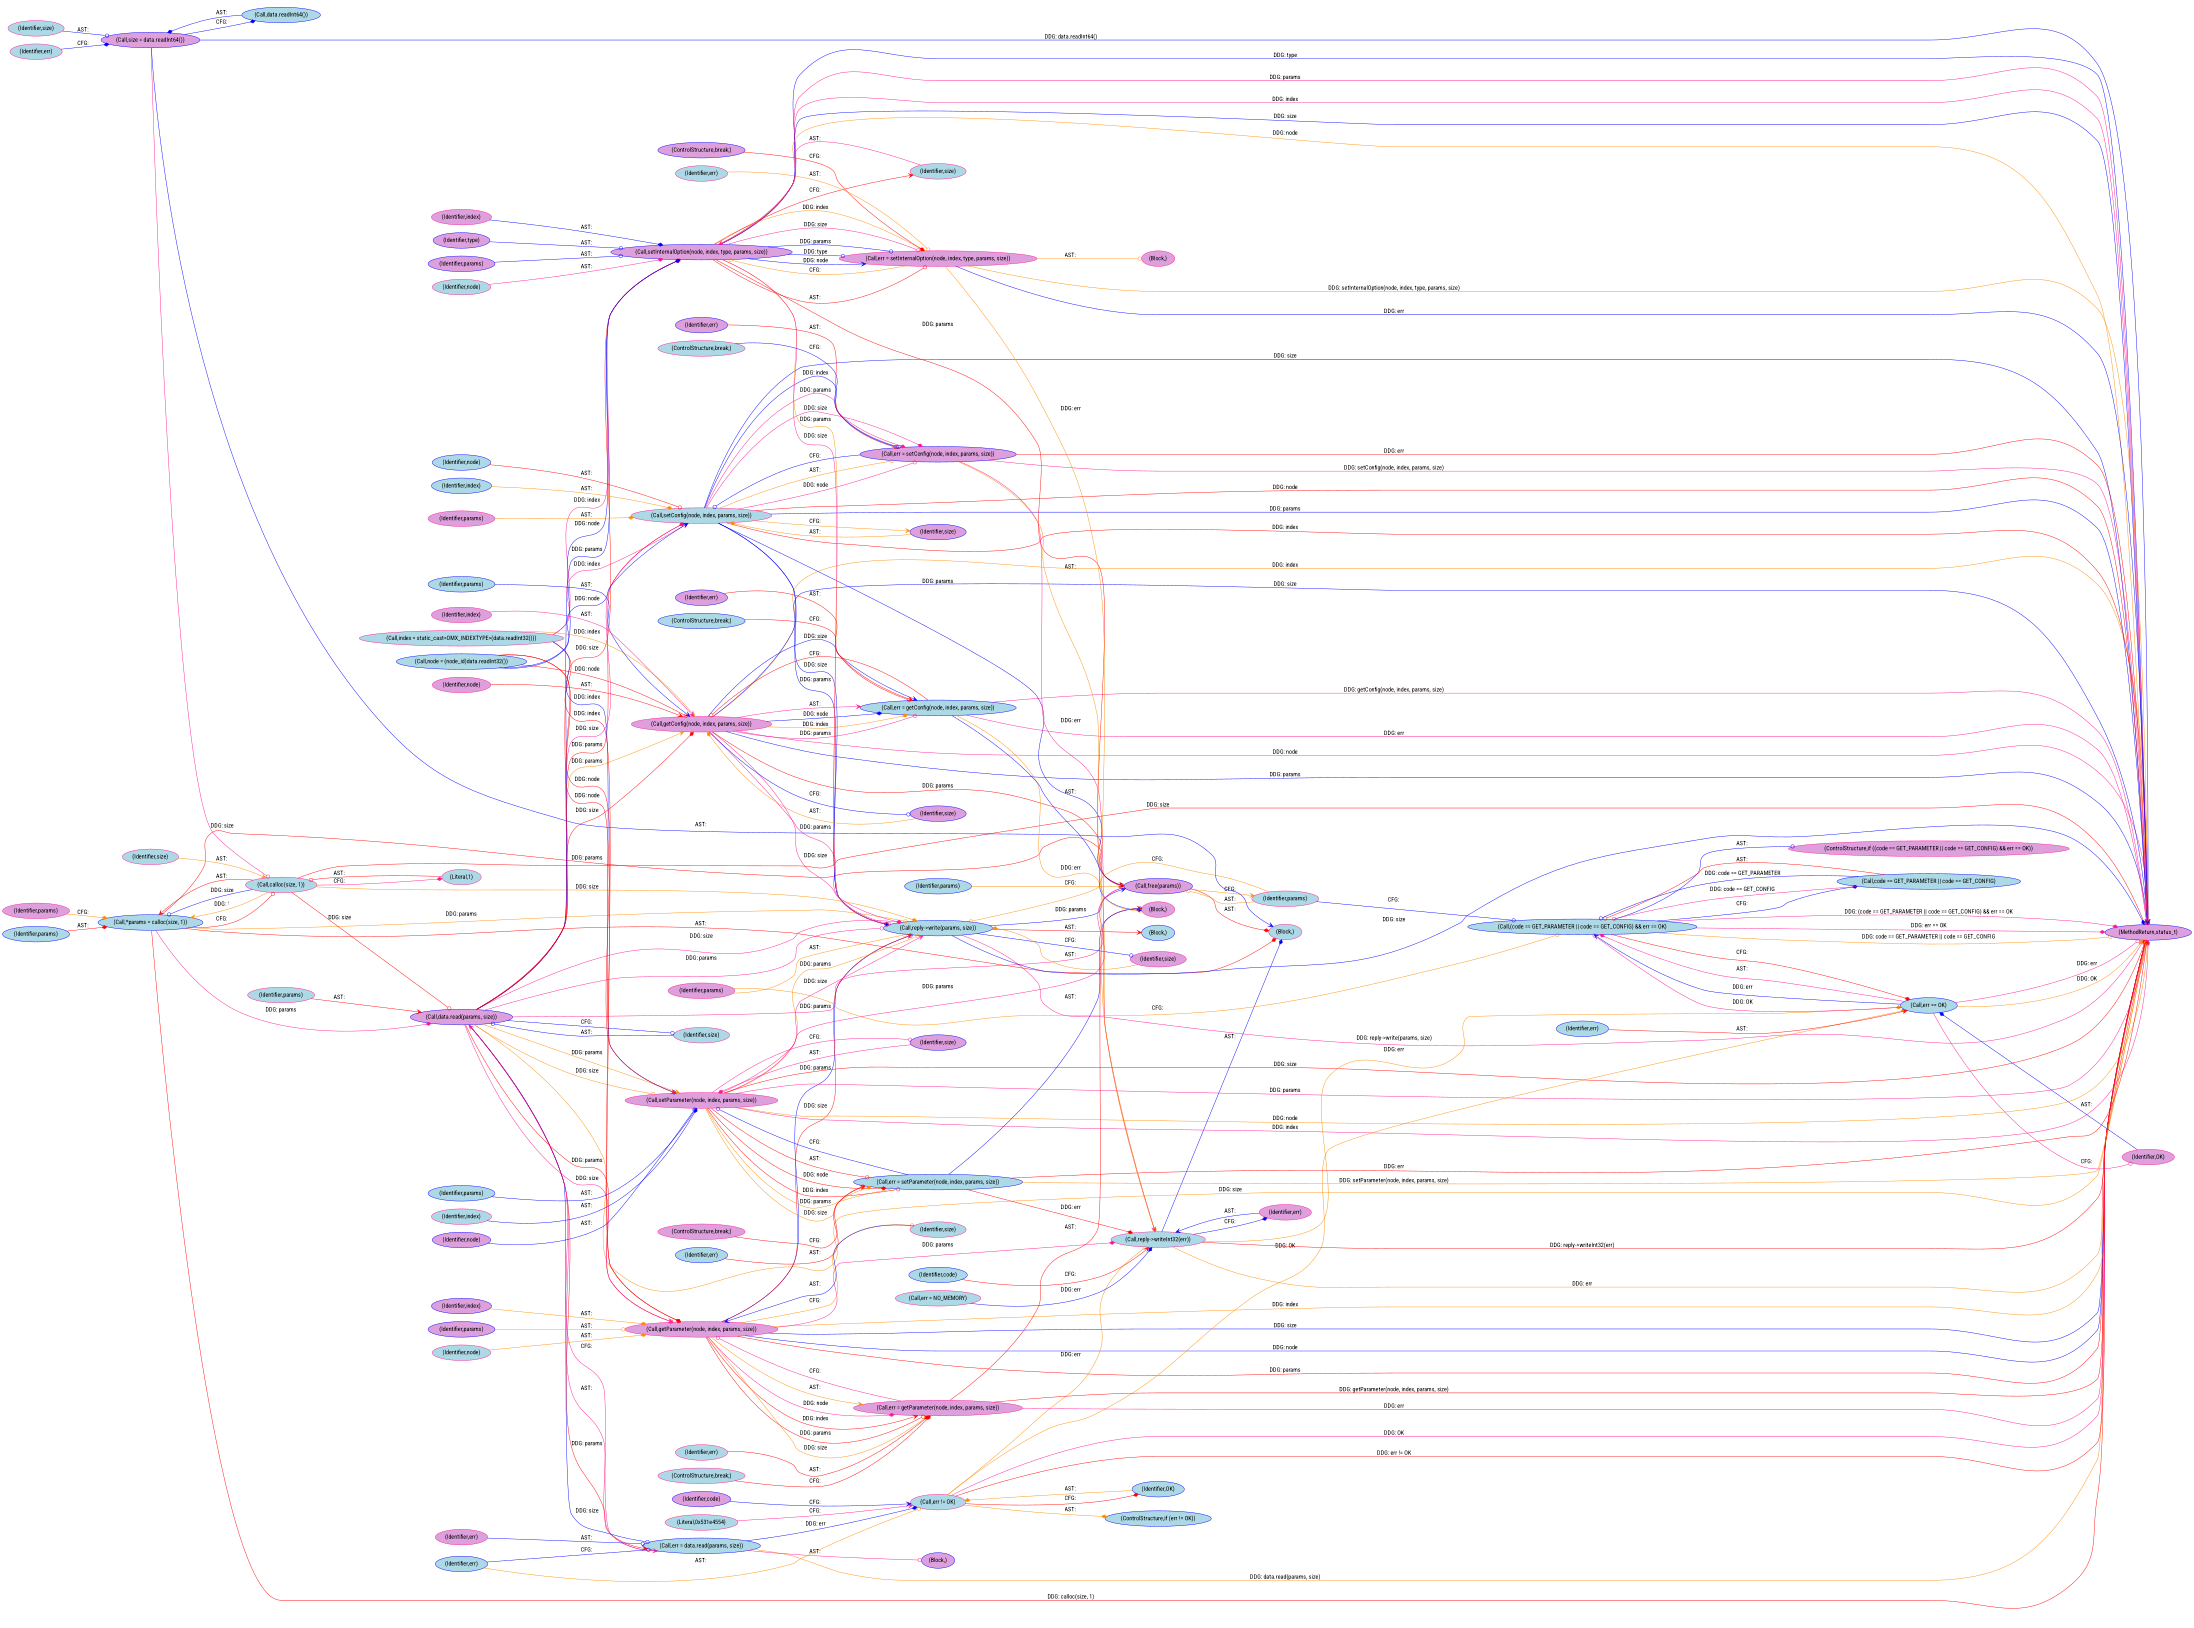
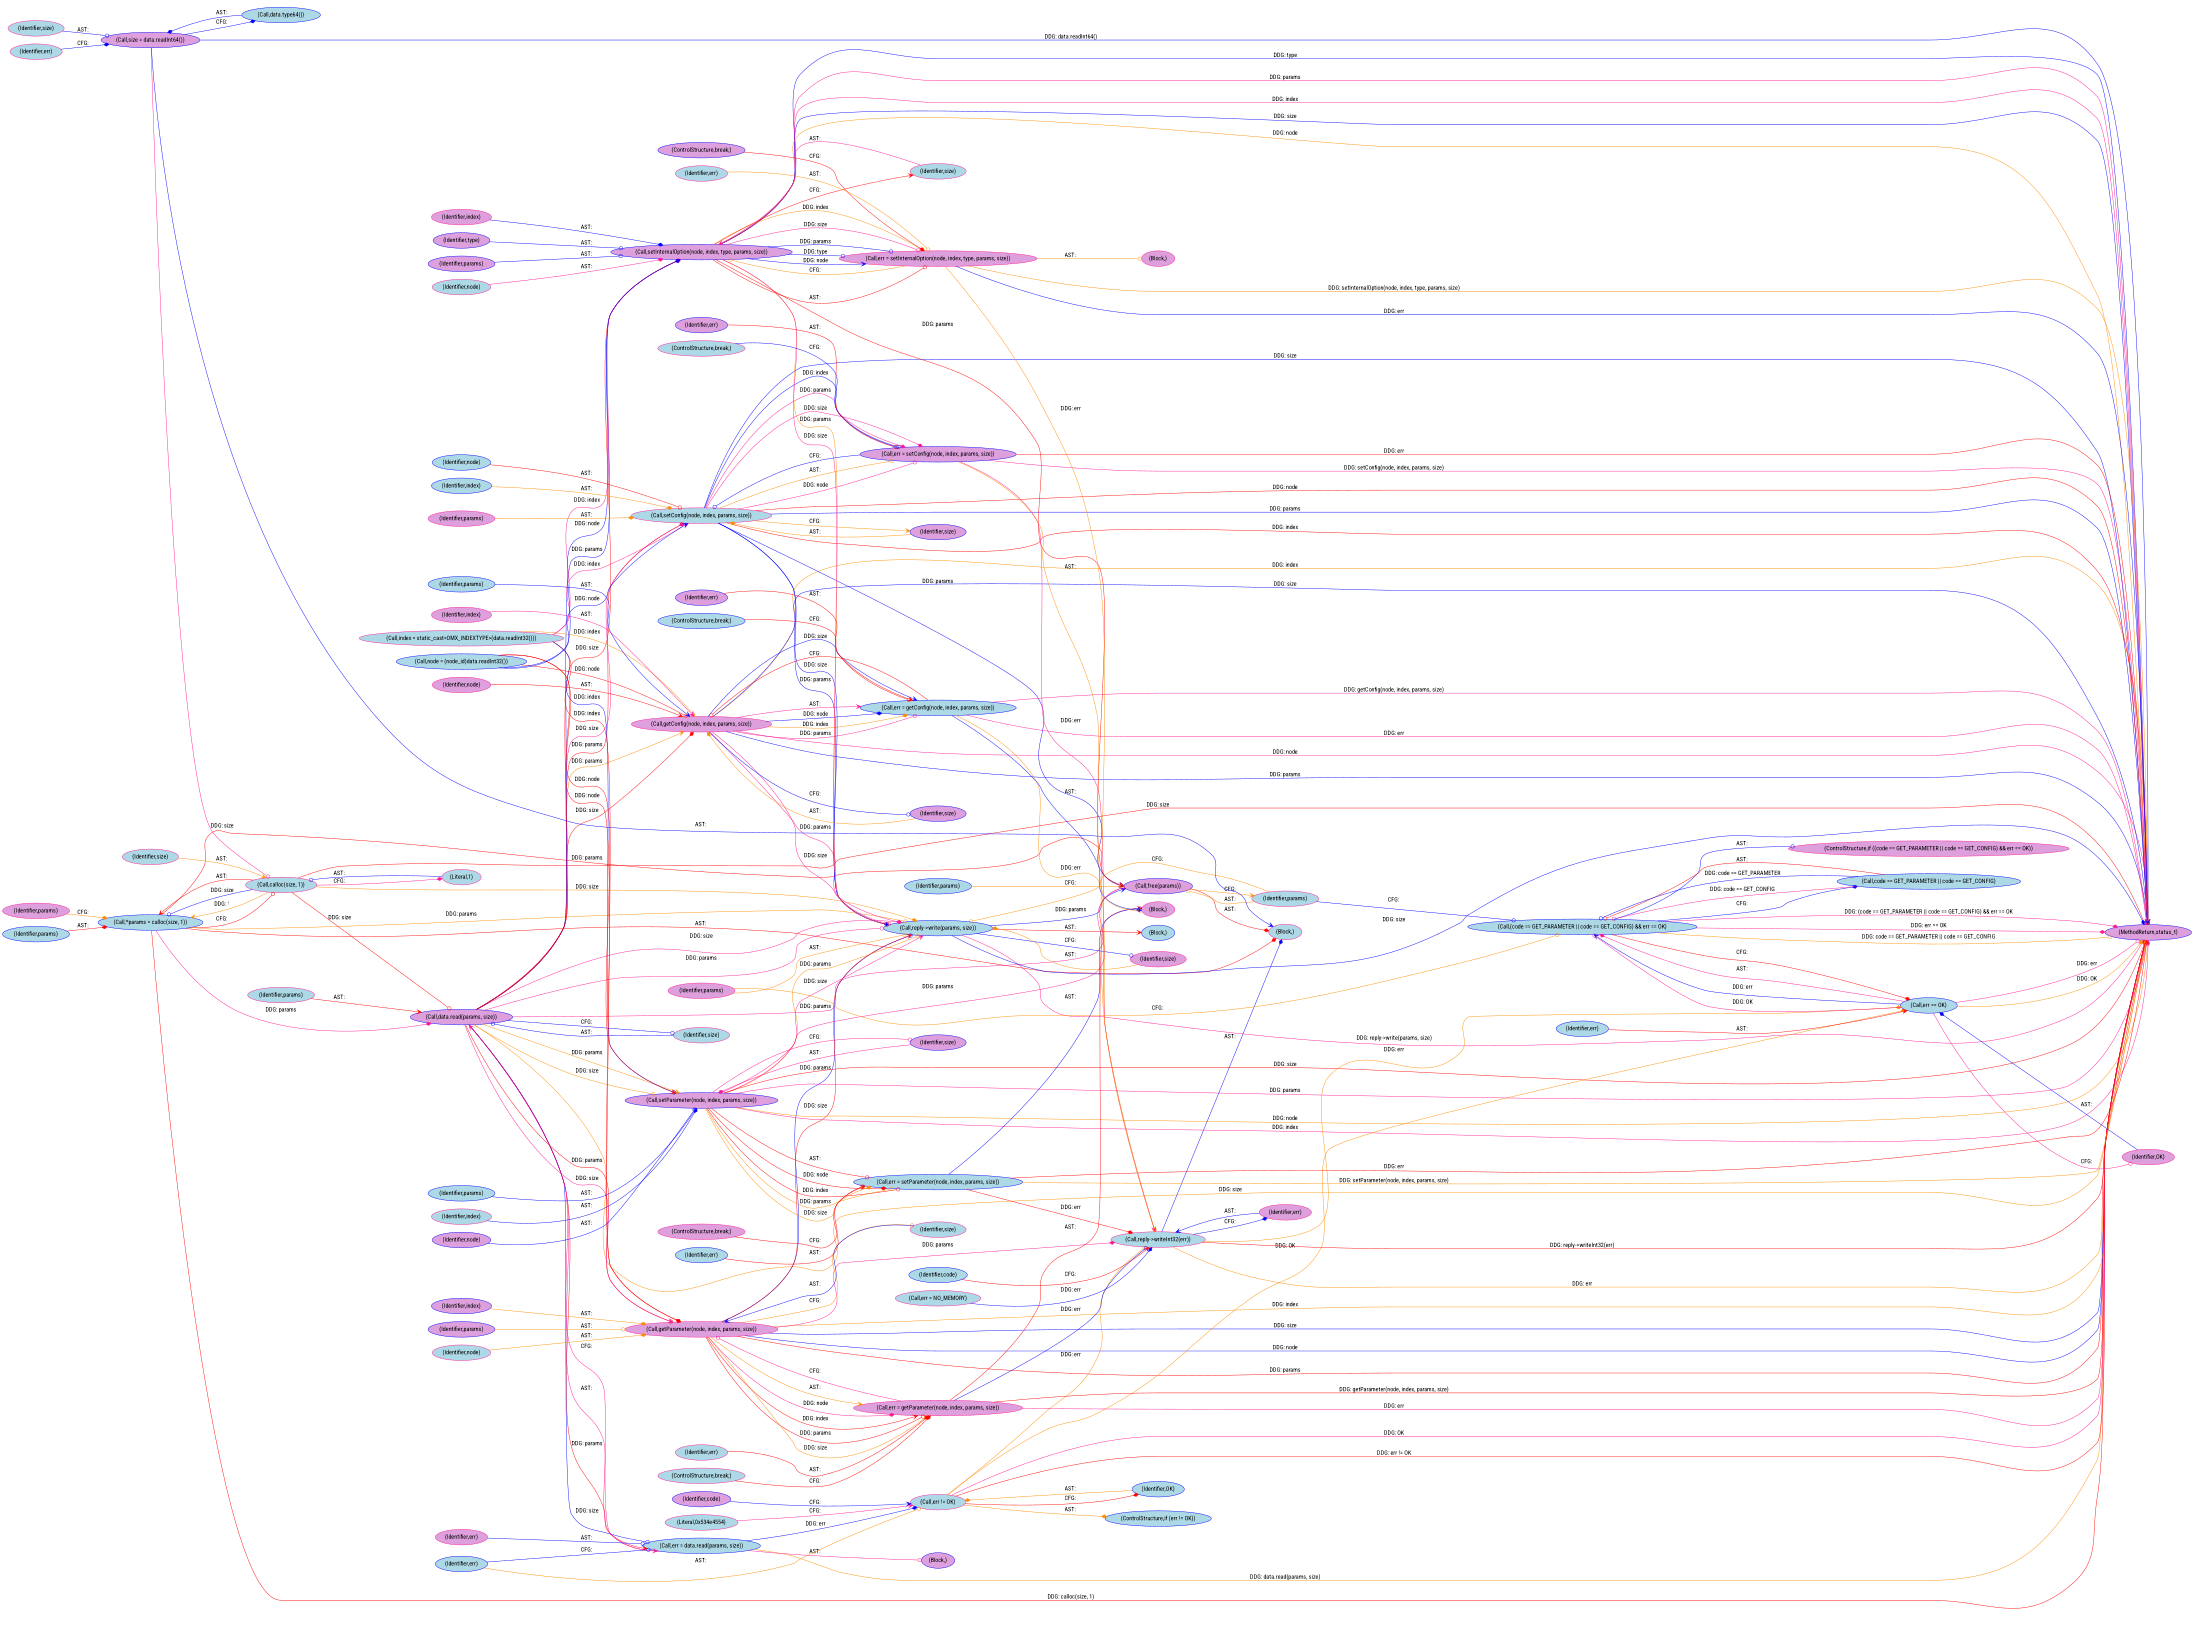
(281, 15) -> (281, 15)
(935, 790) -> none
(377, 876) -> (377, 876)
(702, 1100) -> (702, 1100)
(811, 1149) -> none
none -> (1063, 1340)
(702, 1522) -> (702, 1522)
